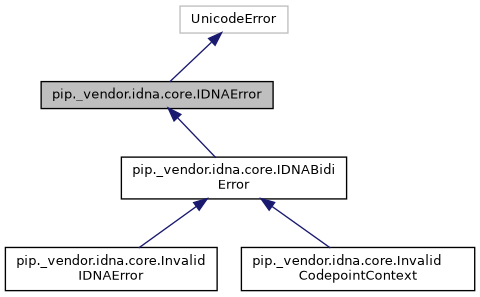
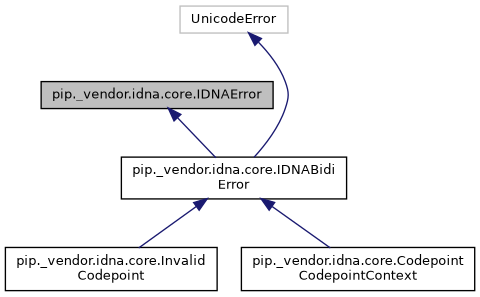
(191, 62) -> (288, 100)
(111, 269) -> (111, 269)
(358, 269) -> (358, 269)
